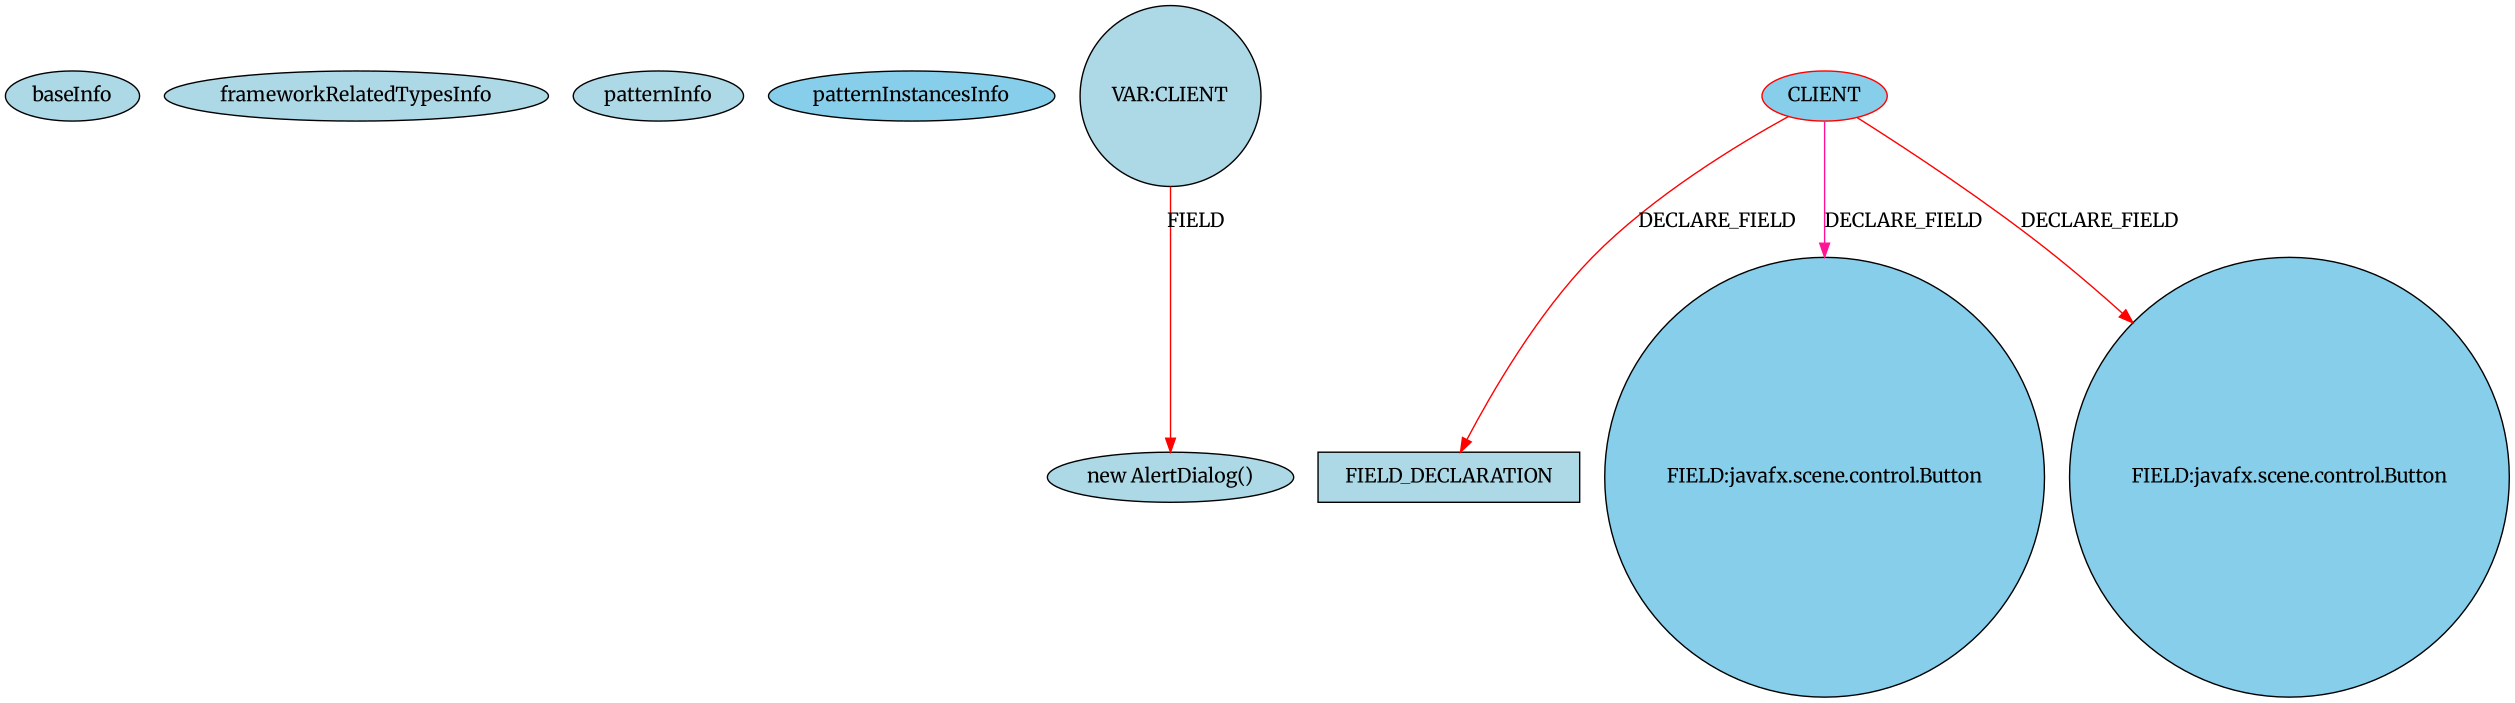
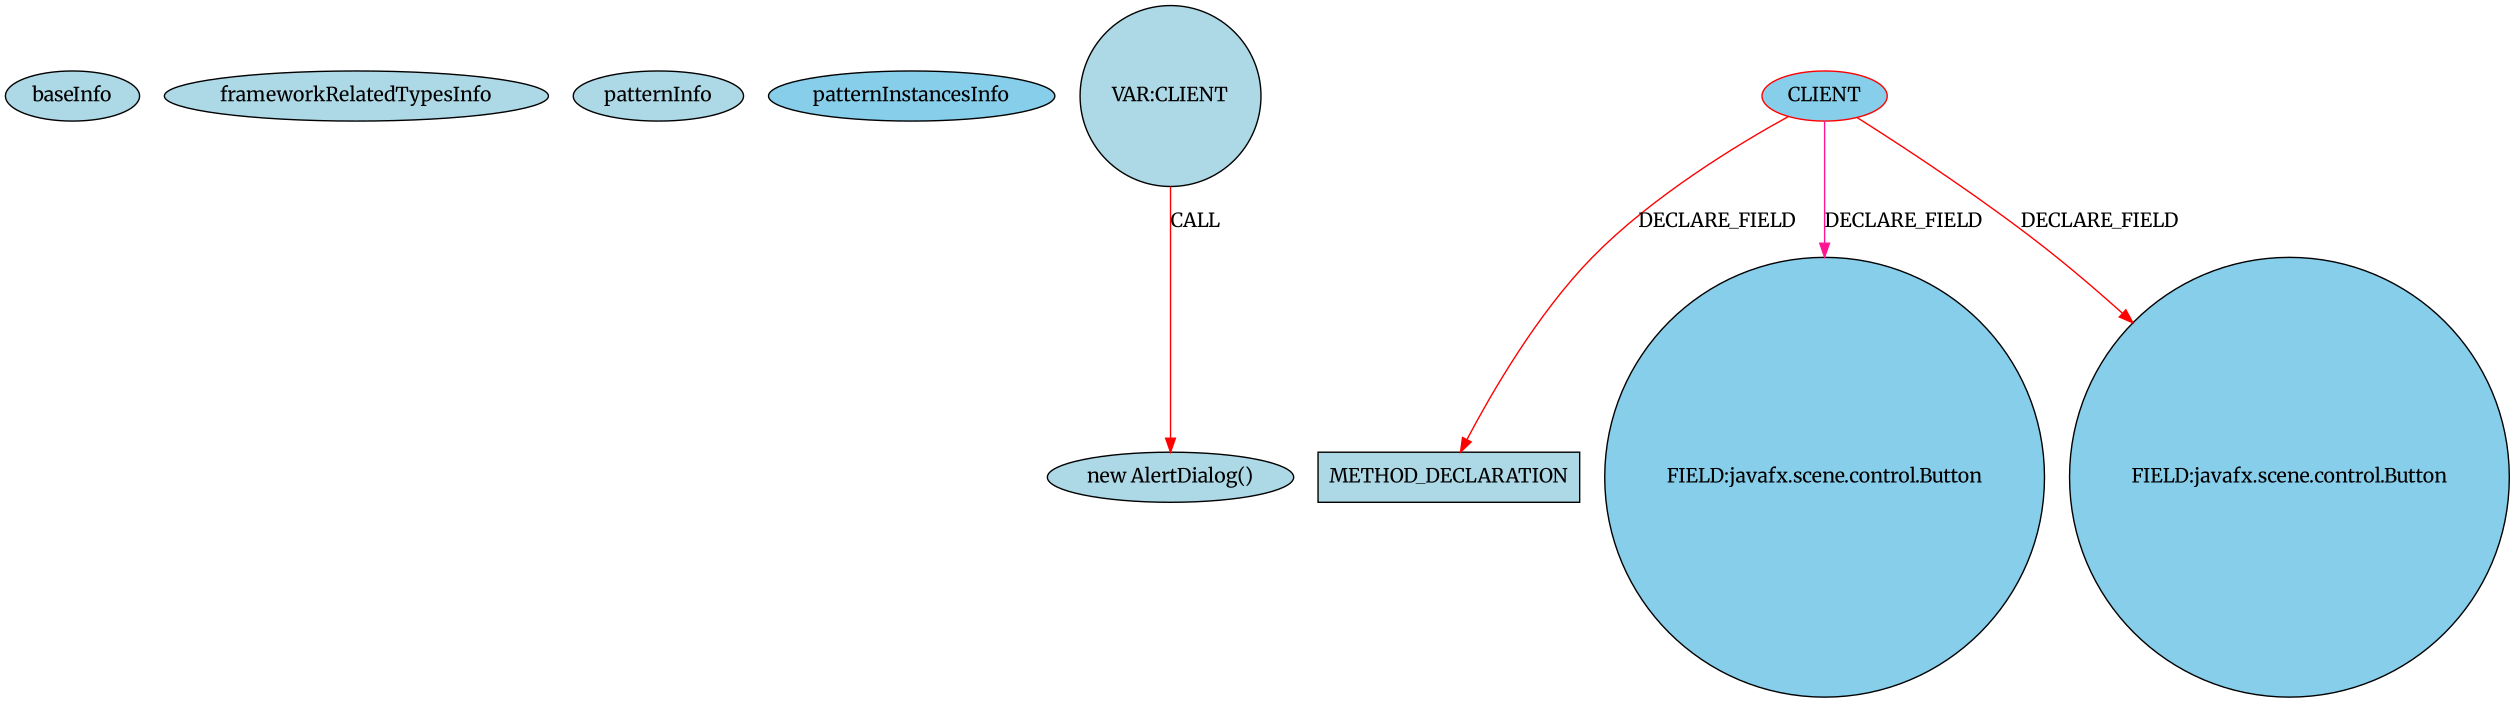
(1196, 222) -> (1196, 222)
(1449, 477) -> (1449, 477)
